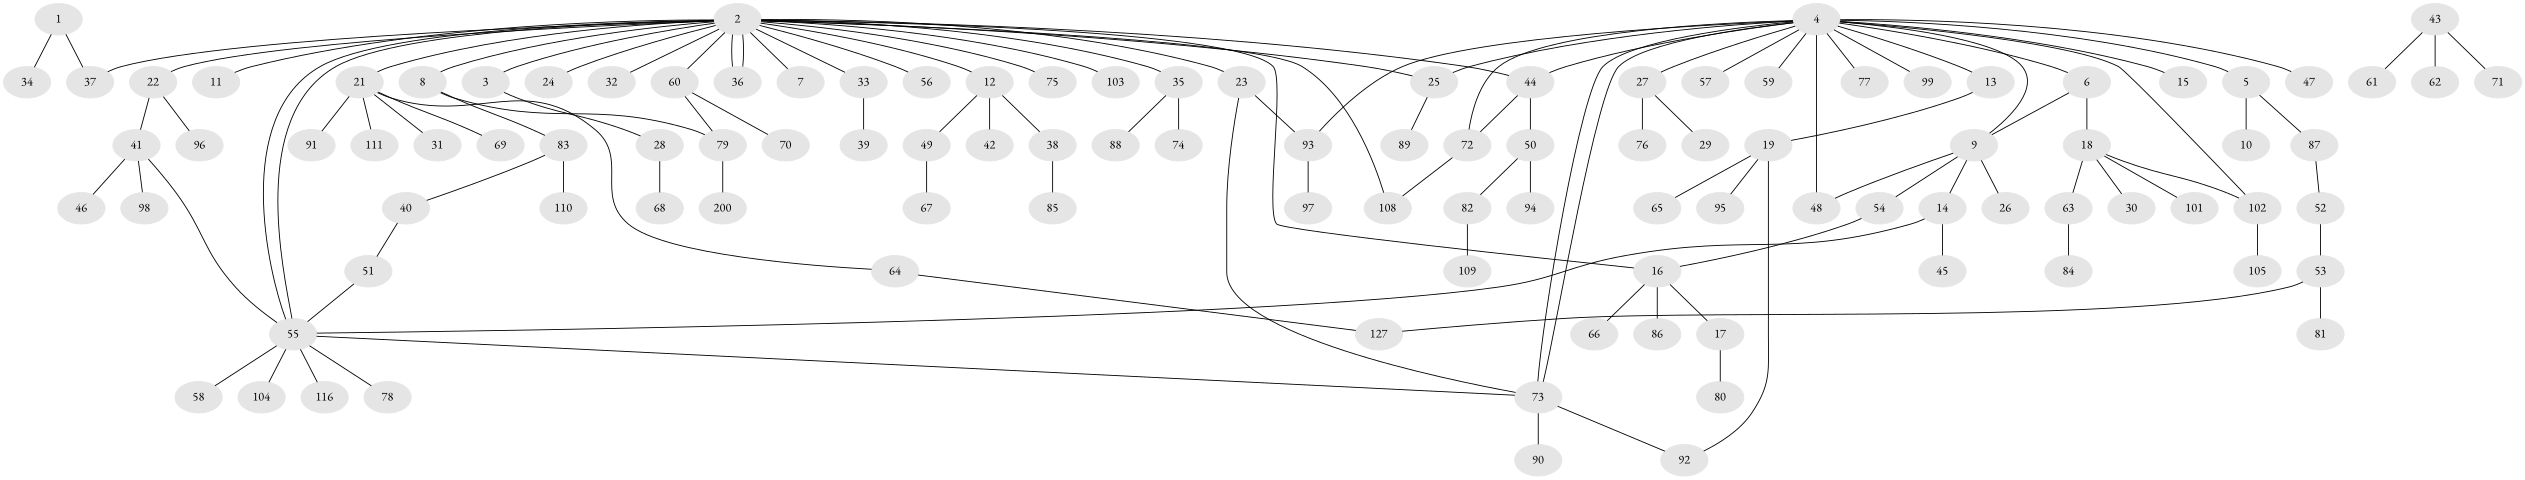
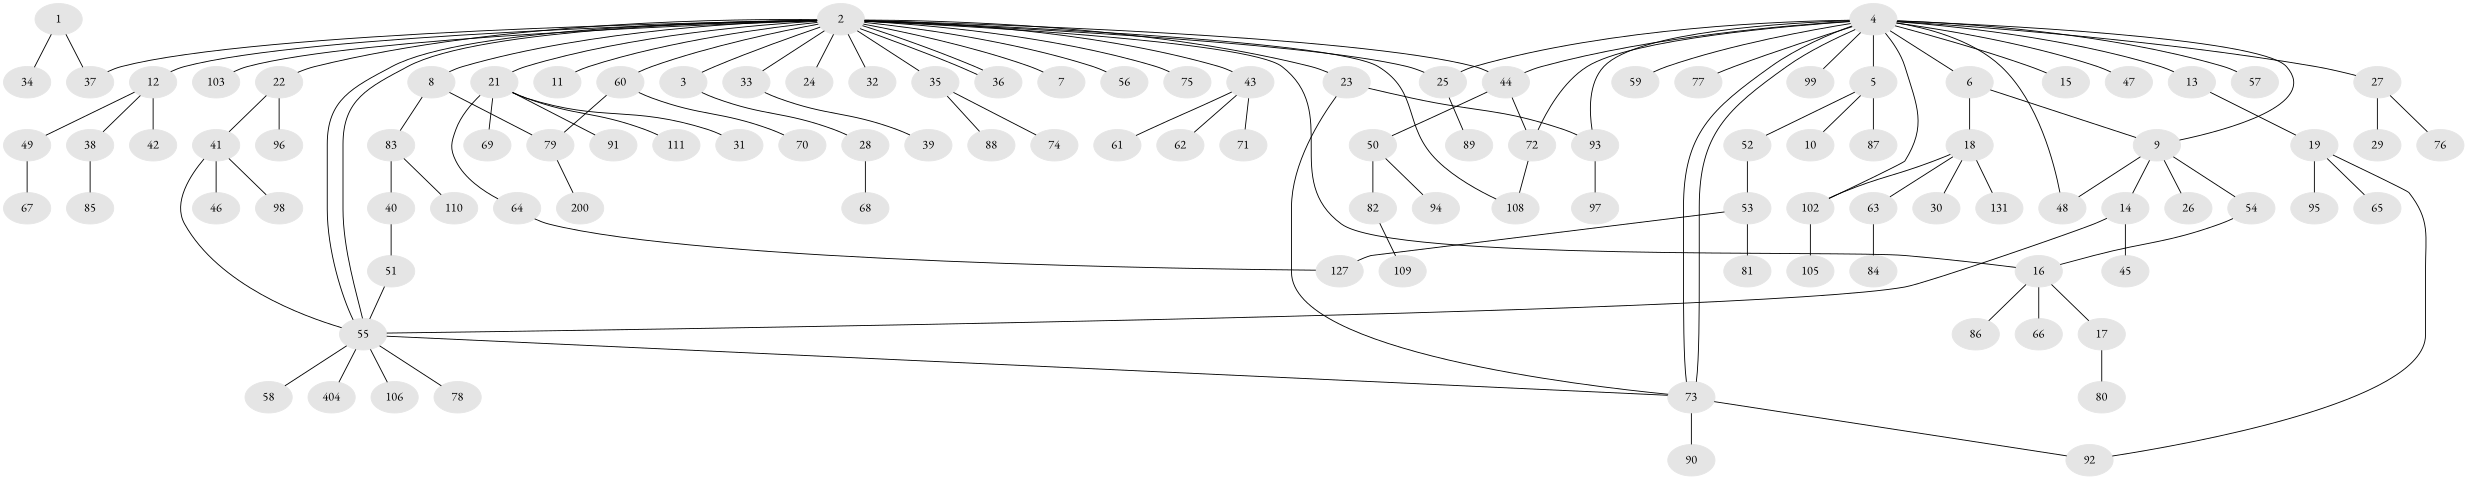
none -> (1115, 43)
(2317, 177) -> (1810, 114)
(2194, 208) -> (1999, 208)
(262, 397) -> (332, 397)
(325, 397) -> (395, 397)
